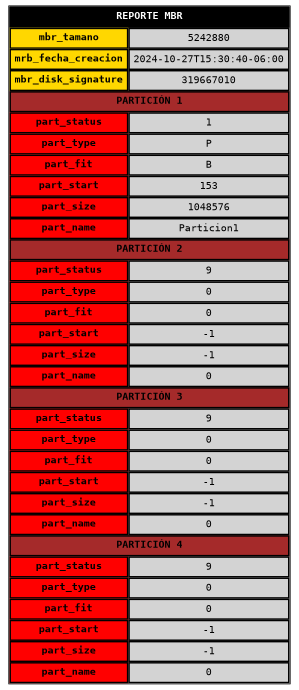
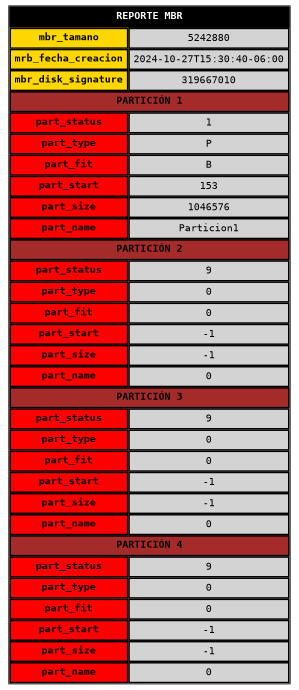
(209, 207) -> (209, 207)
